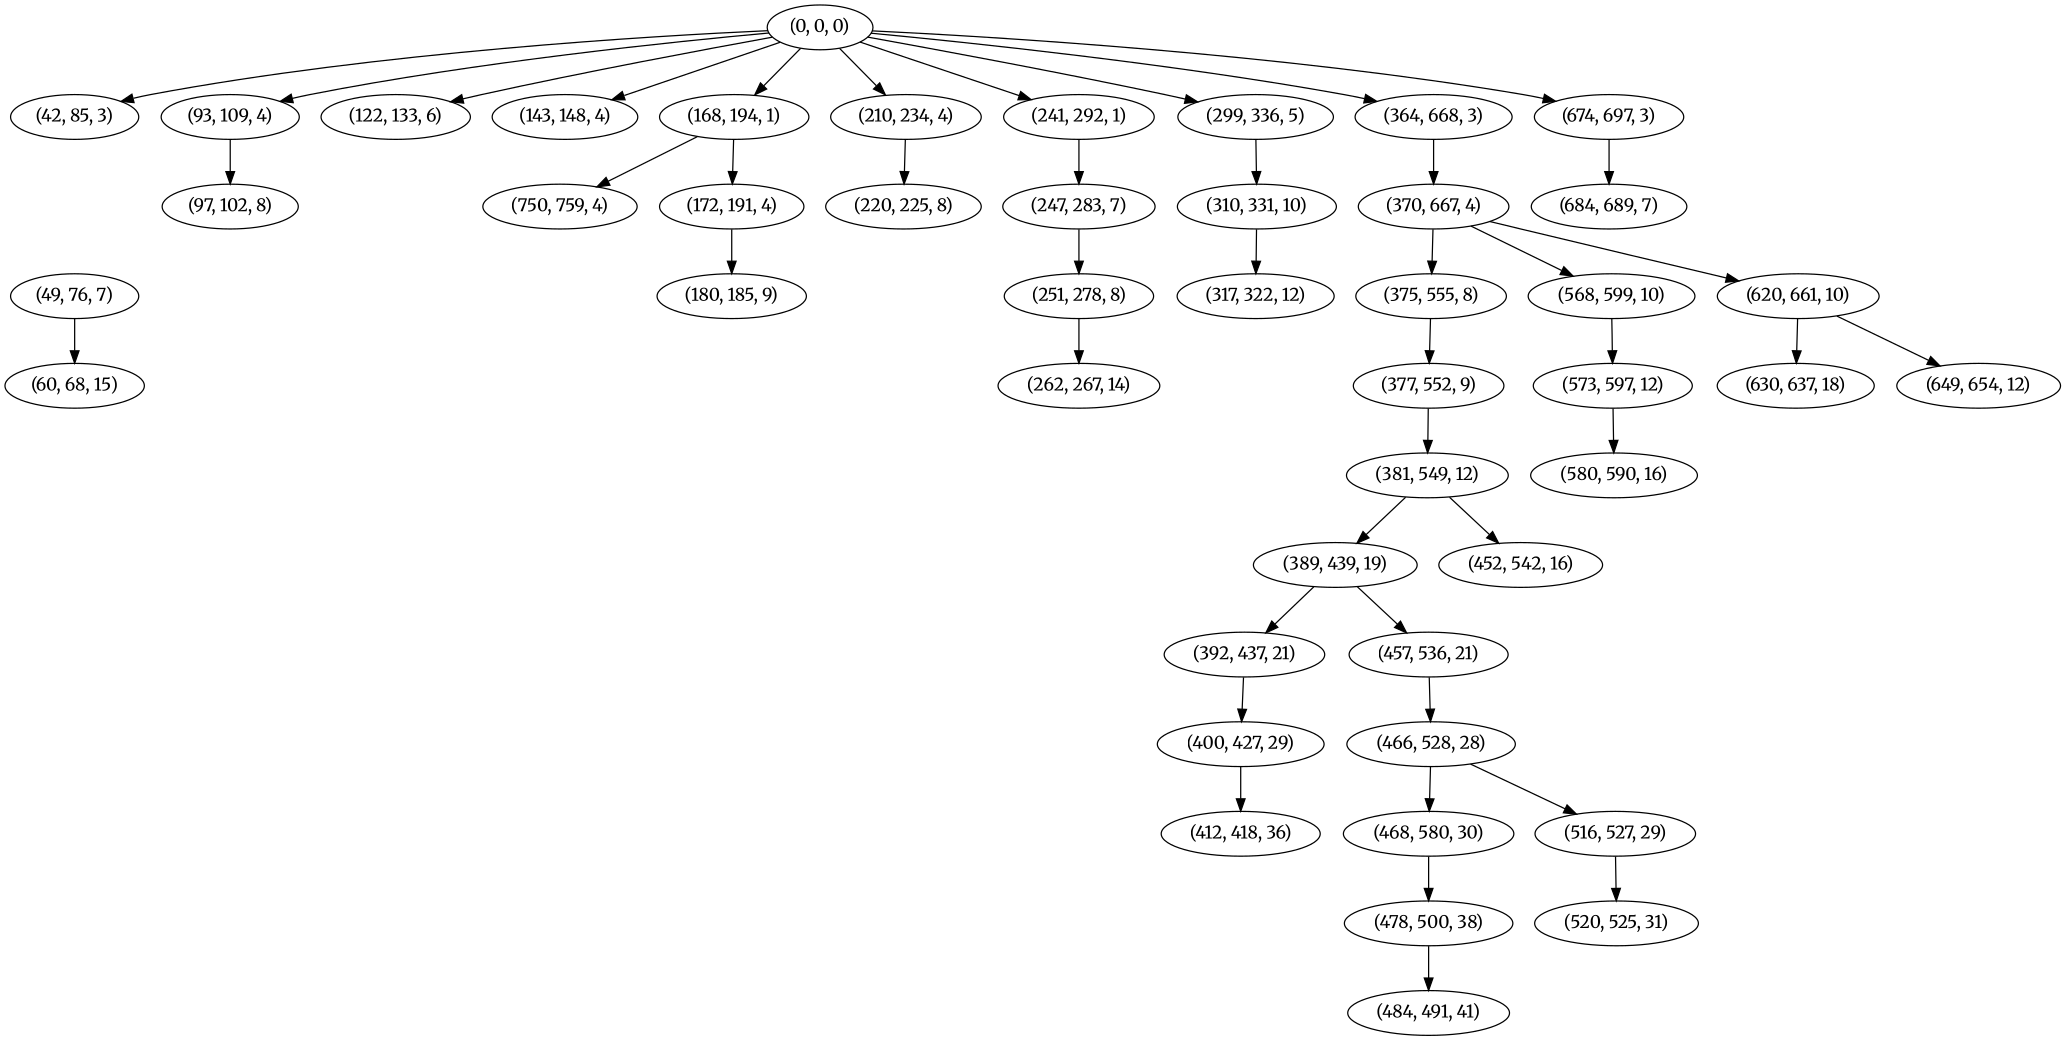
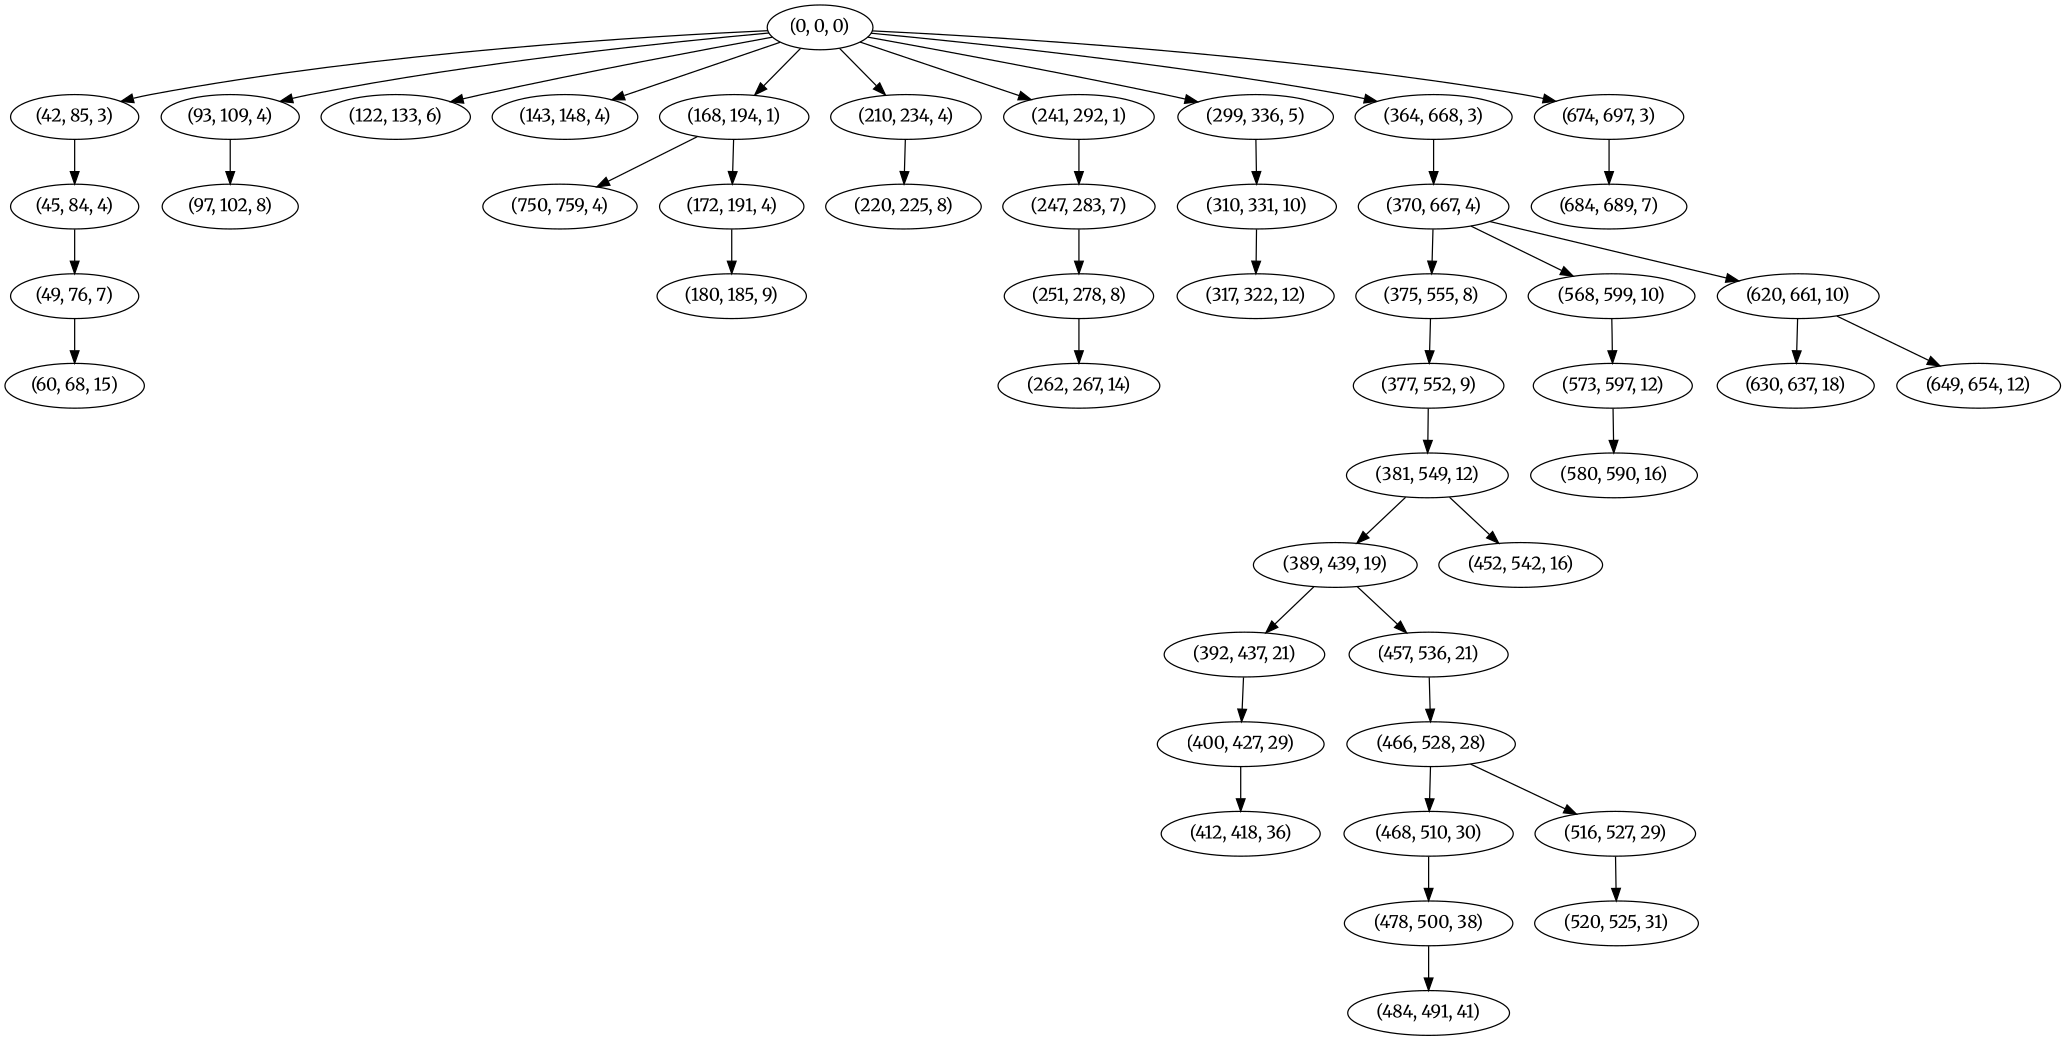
none -> (75, 207)
(1429, 834) -> (1429, 834)
